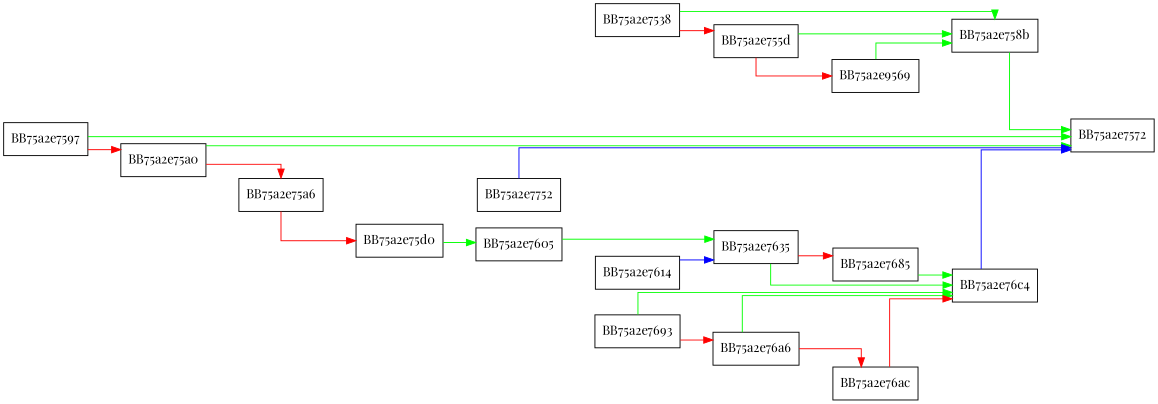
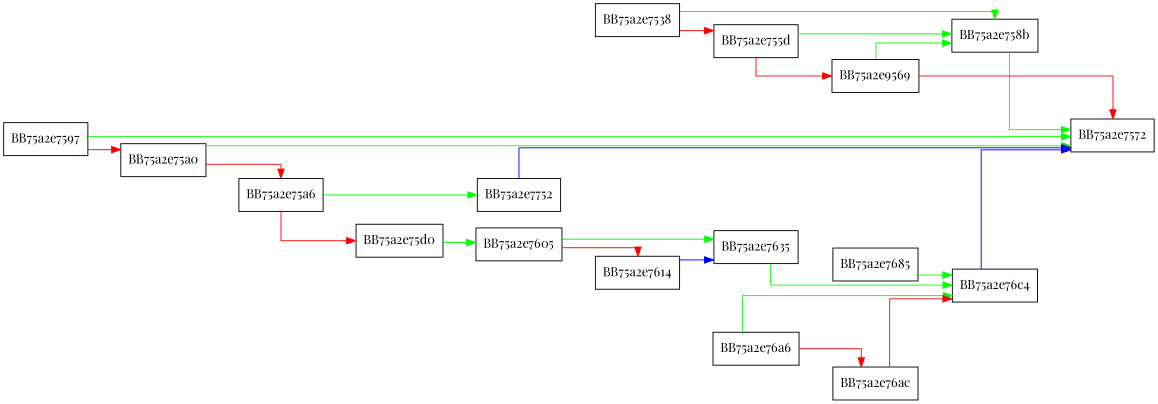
none -> (1033, 76)
none -> (396, 195)
none -> (601, 248)
(811, 256) -> none
(637, 331) -> none
